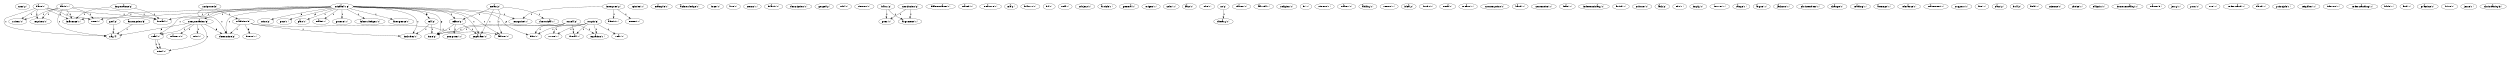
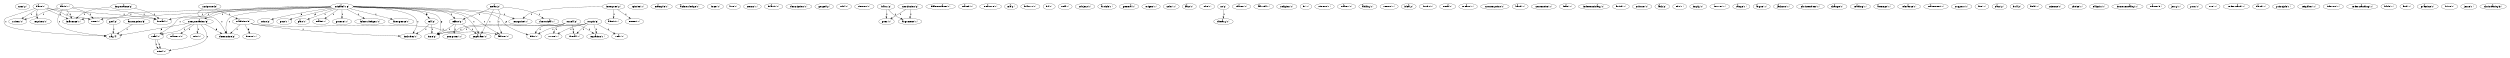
(49, 12) -> none
